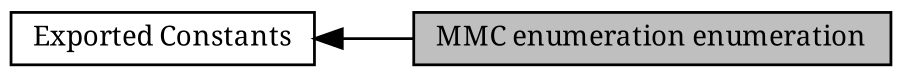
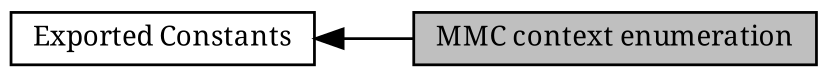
(652, 39) -> (615, 39)
